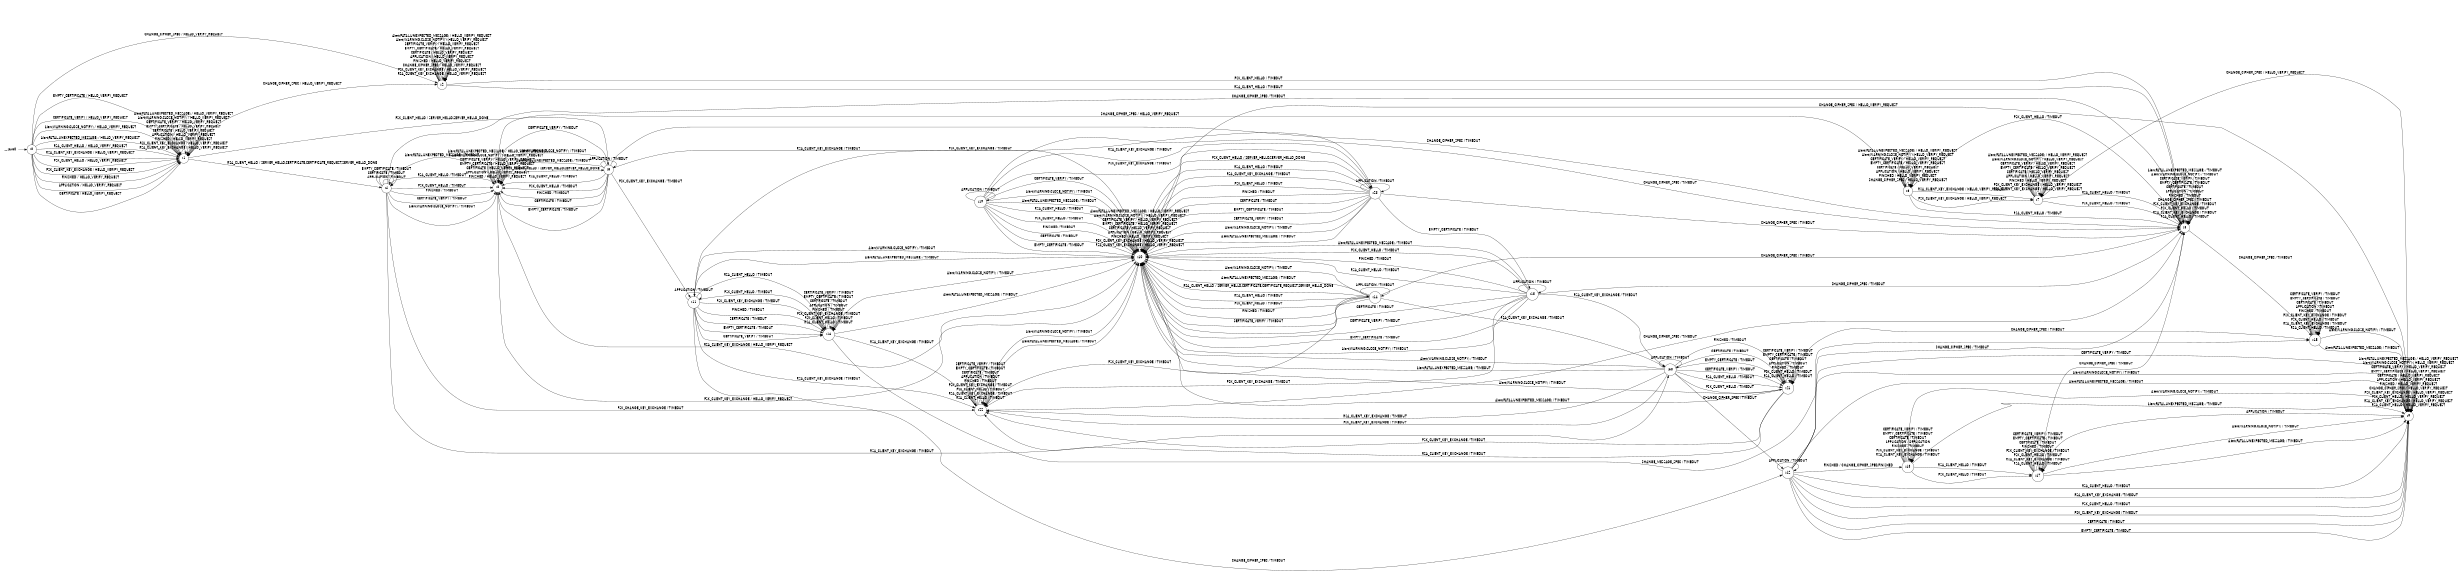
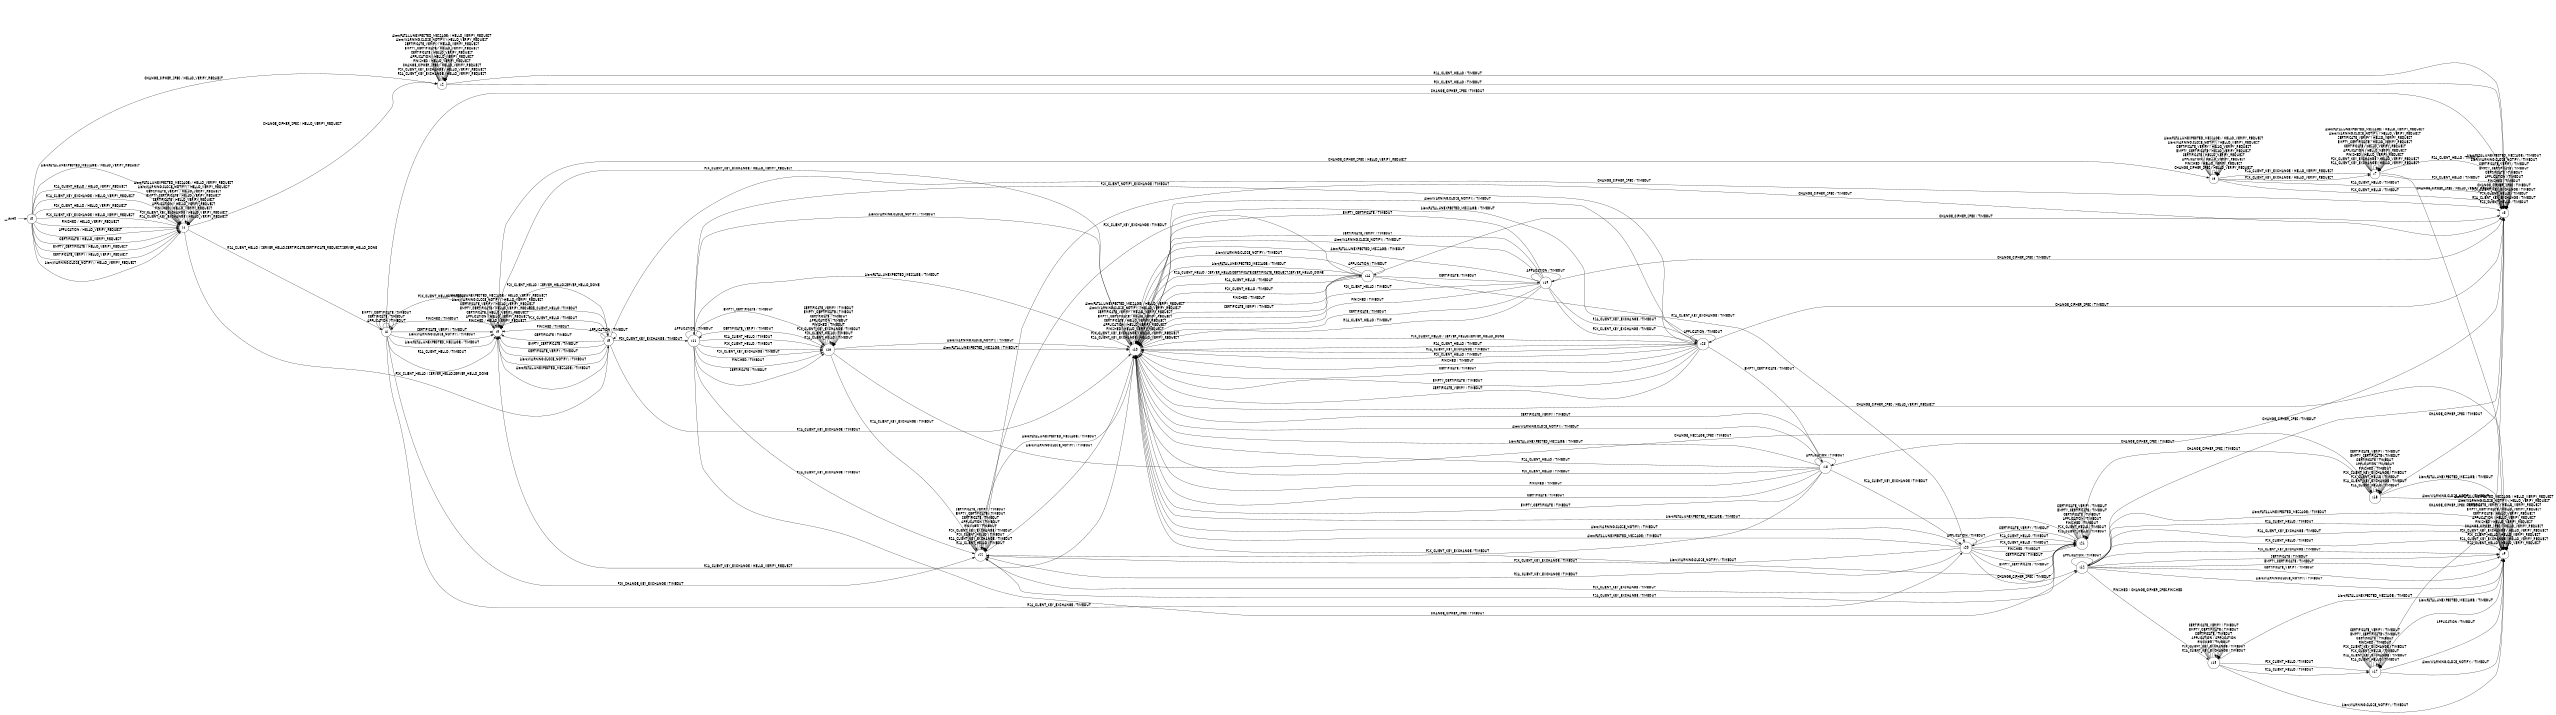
(981, 149) -> (1135, 184)
none -> (1455, 279)
(2251, 280) -> (2499, 396)
(1670, 370) -> (1966, 548)
